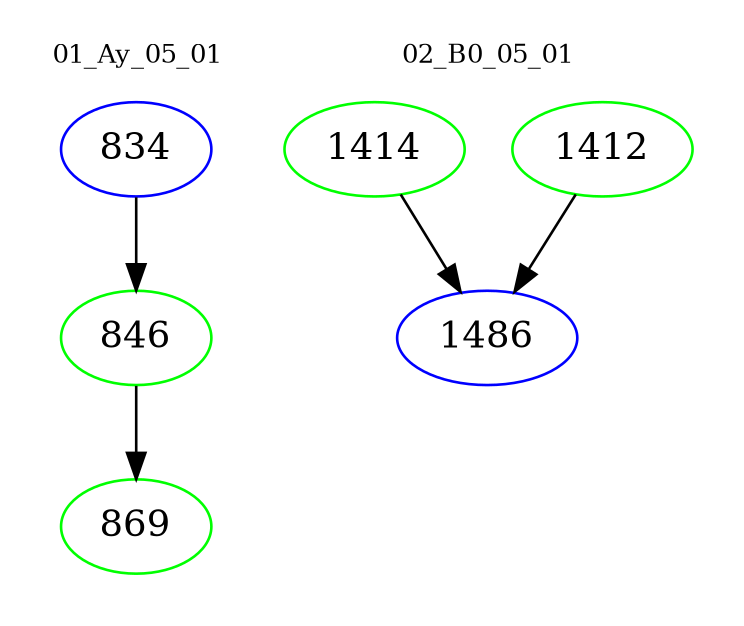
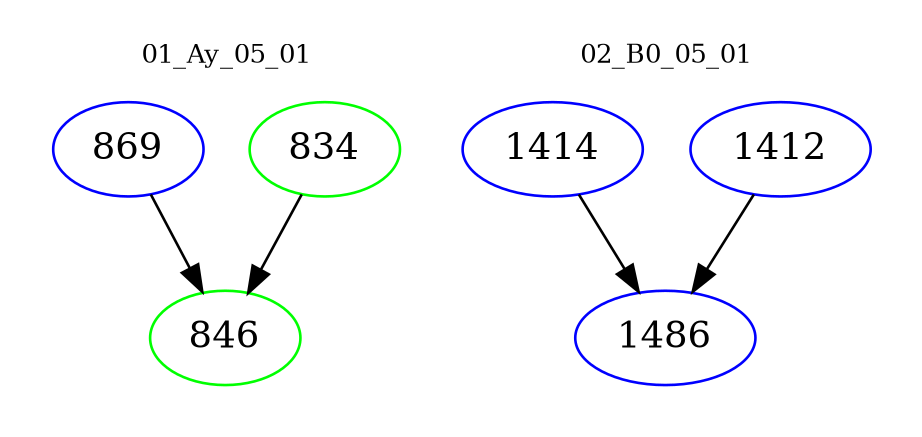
(136, 149) -> (325, 149)
(375, 149) -> (553, 149)
(602, 149) -> (781, 149)
(136, 419) -> (170, 231)
(136, 527) -> (128, 149)
